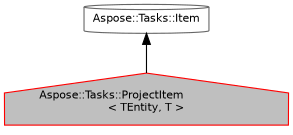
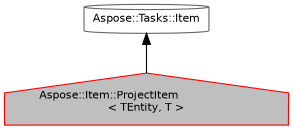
(146, 102) -> (146, 102)
